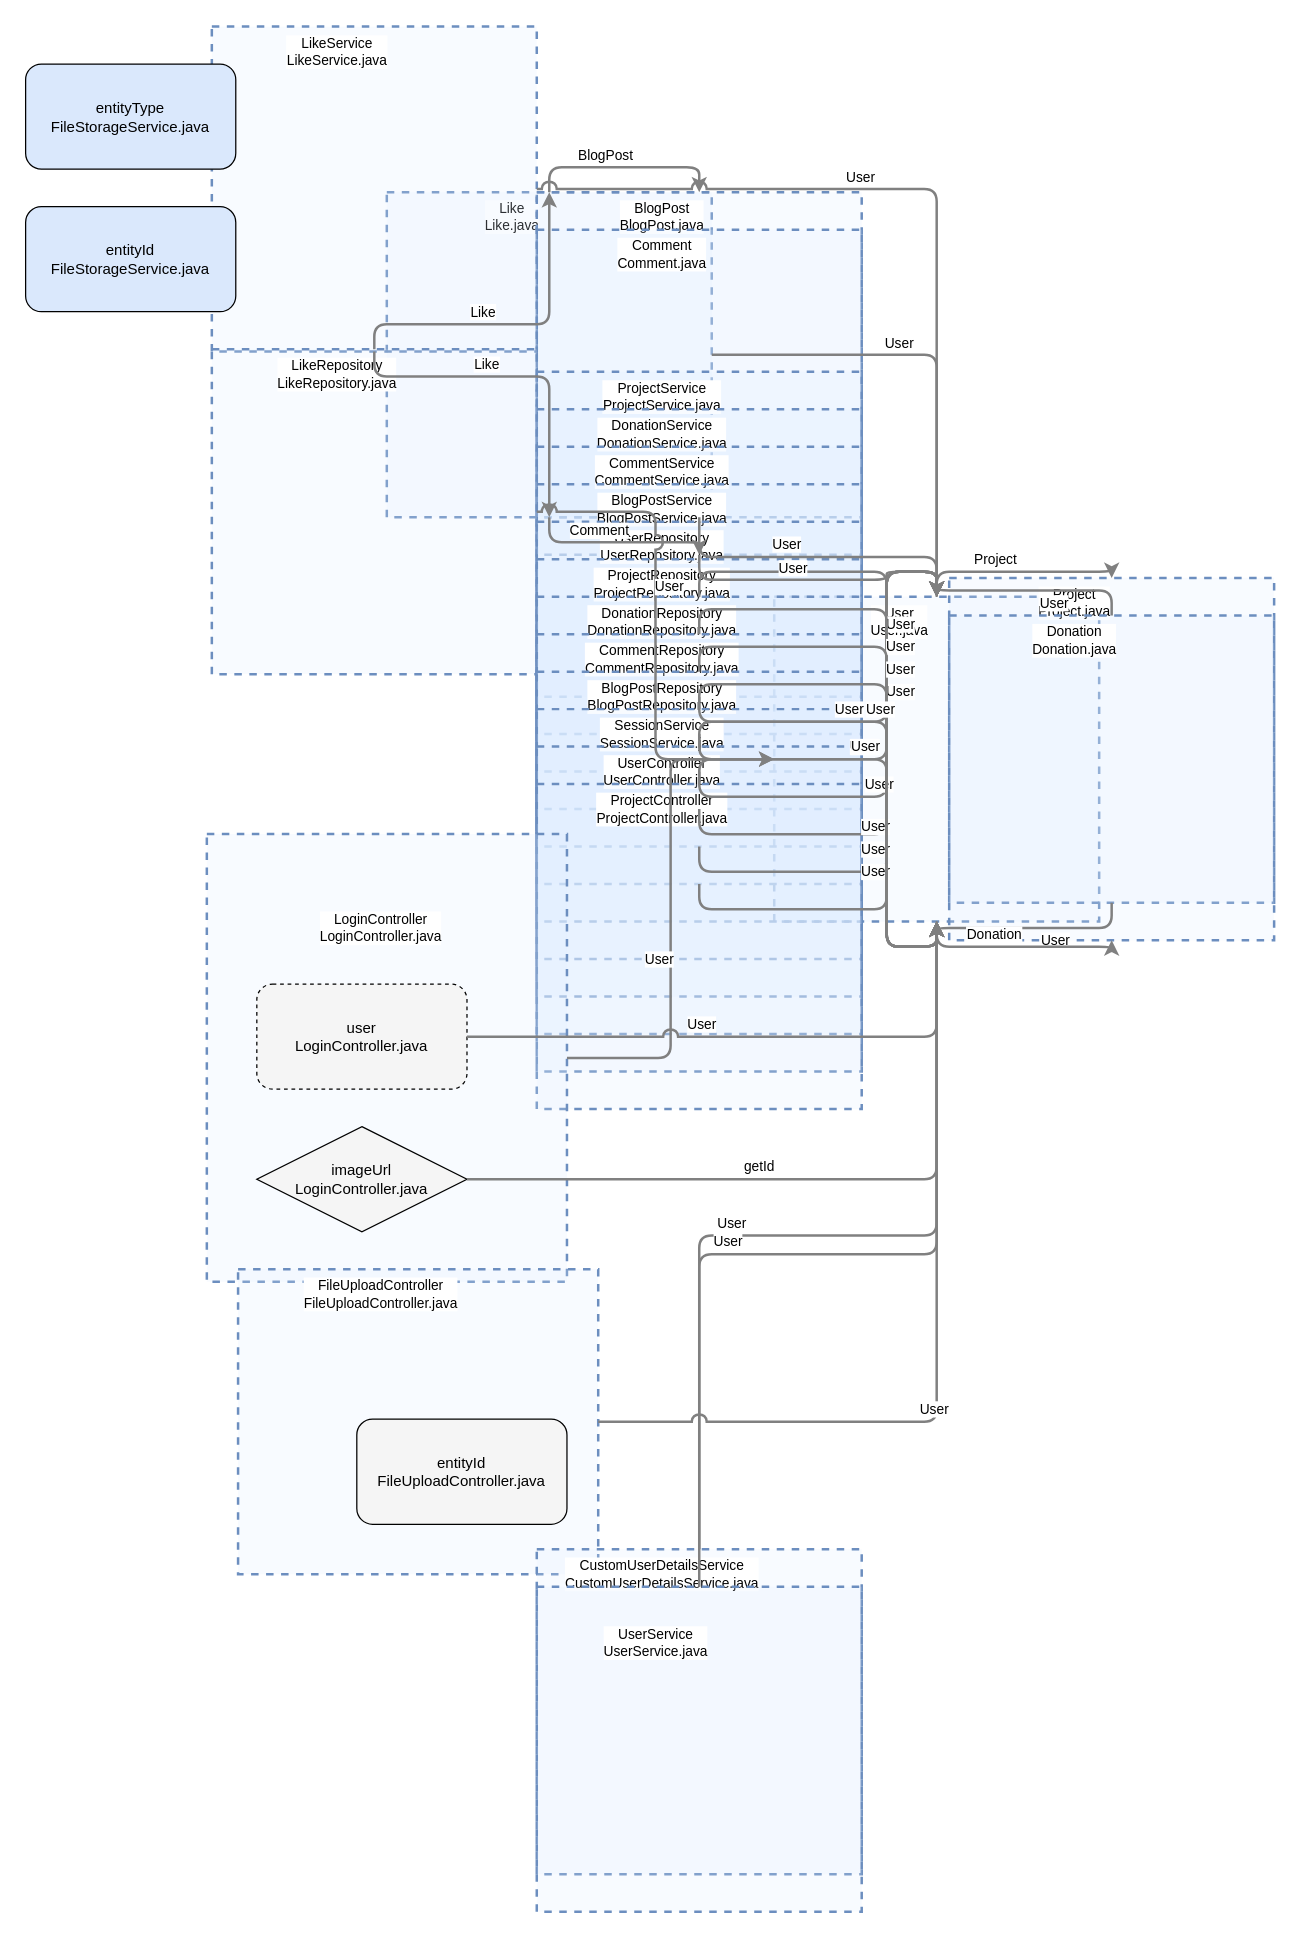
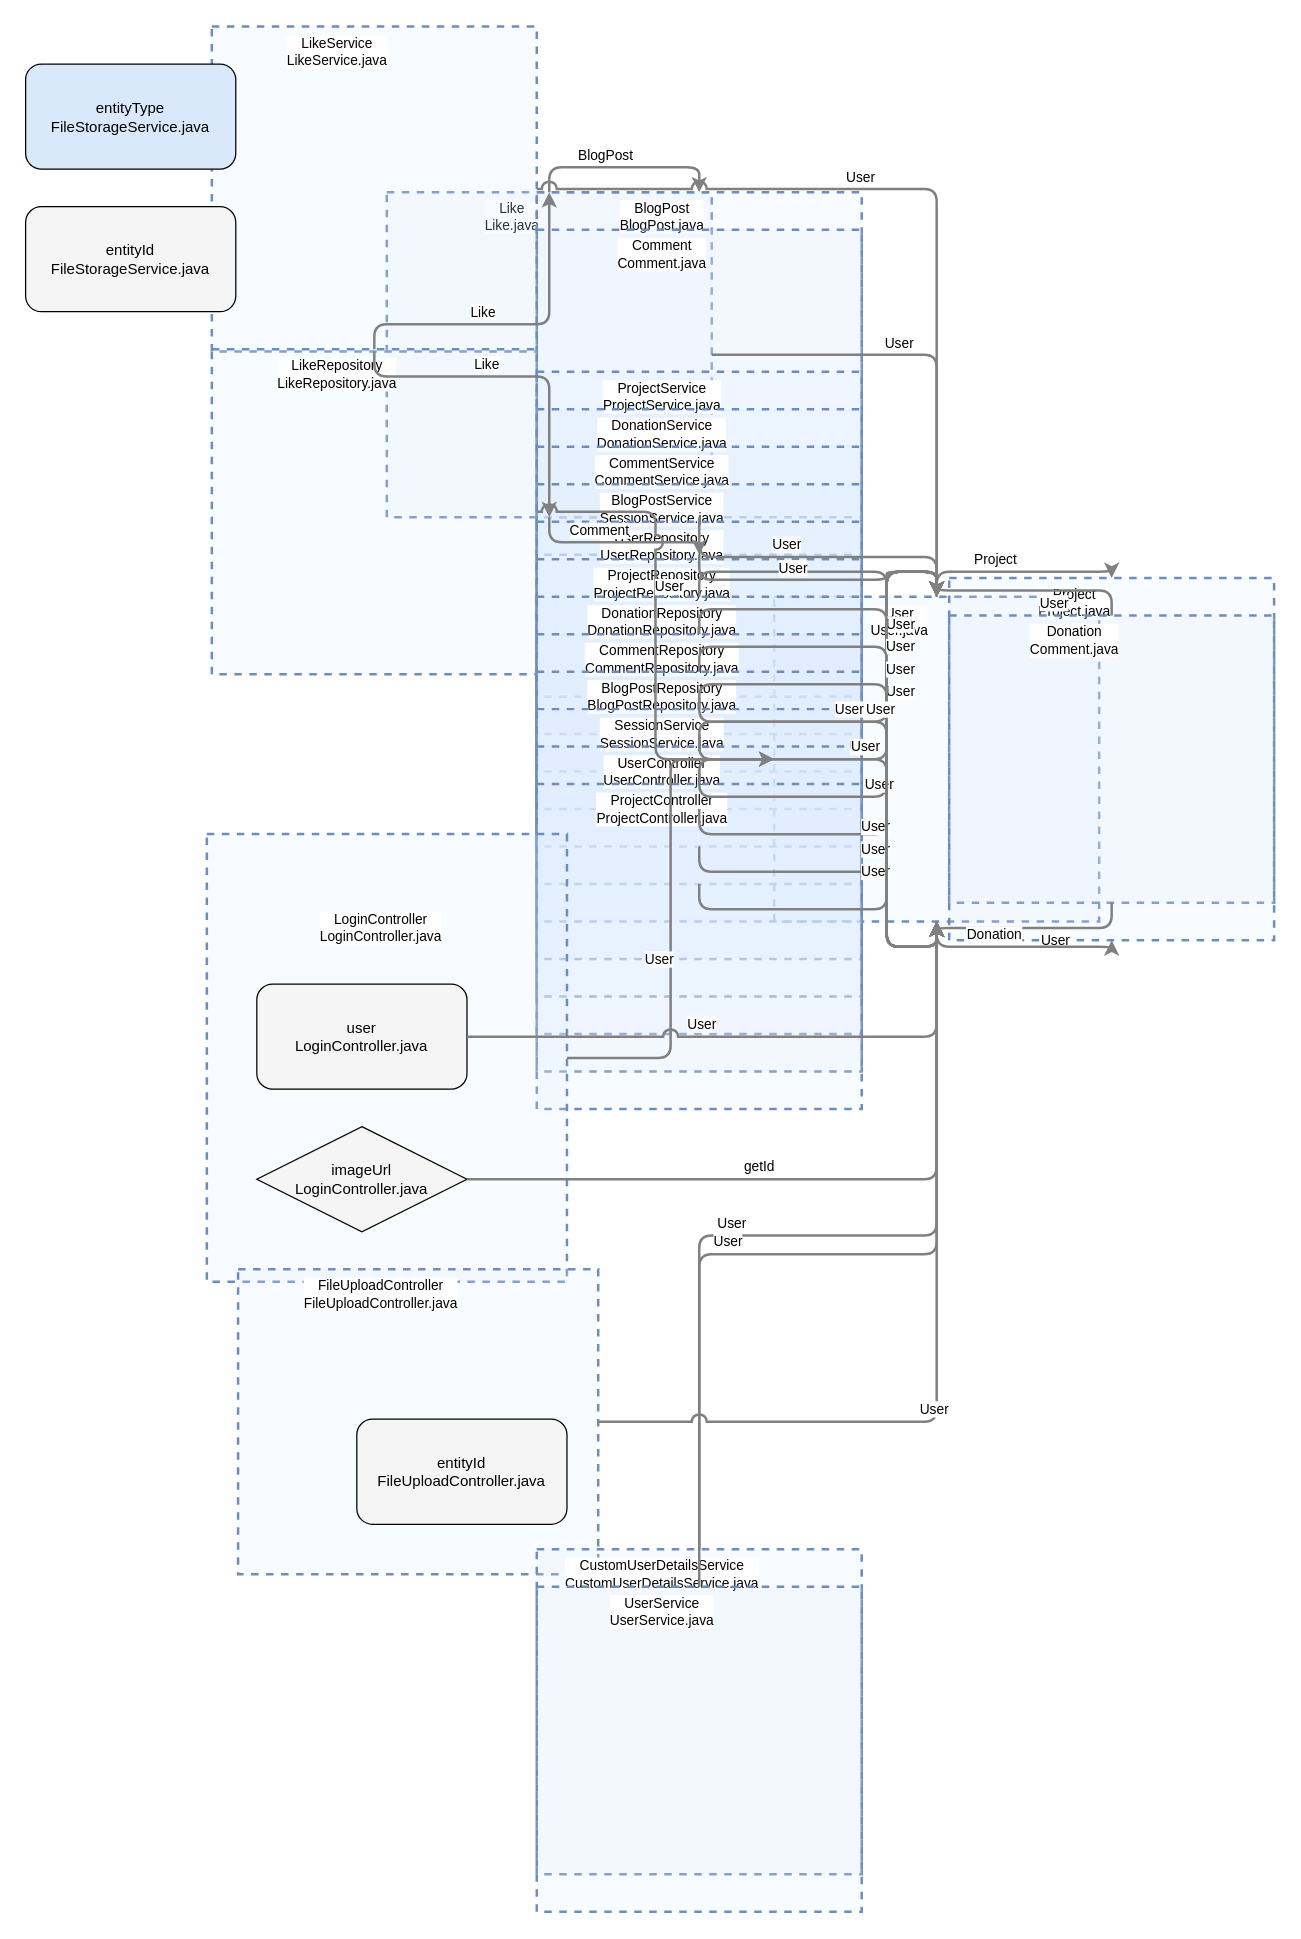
(131, 259) -> (131, 259)
(663, 509) -> (663, 509)
(1075, 641) -> (1075, 641)
(362, 1036) -> (362, 1036)
(656, 1643) -> (662, 1612)
